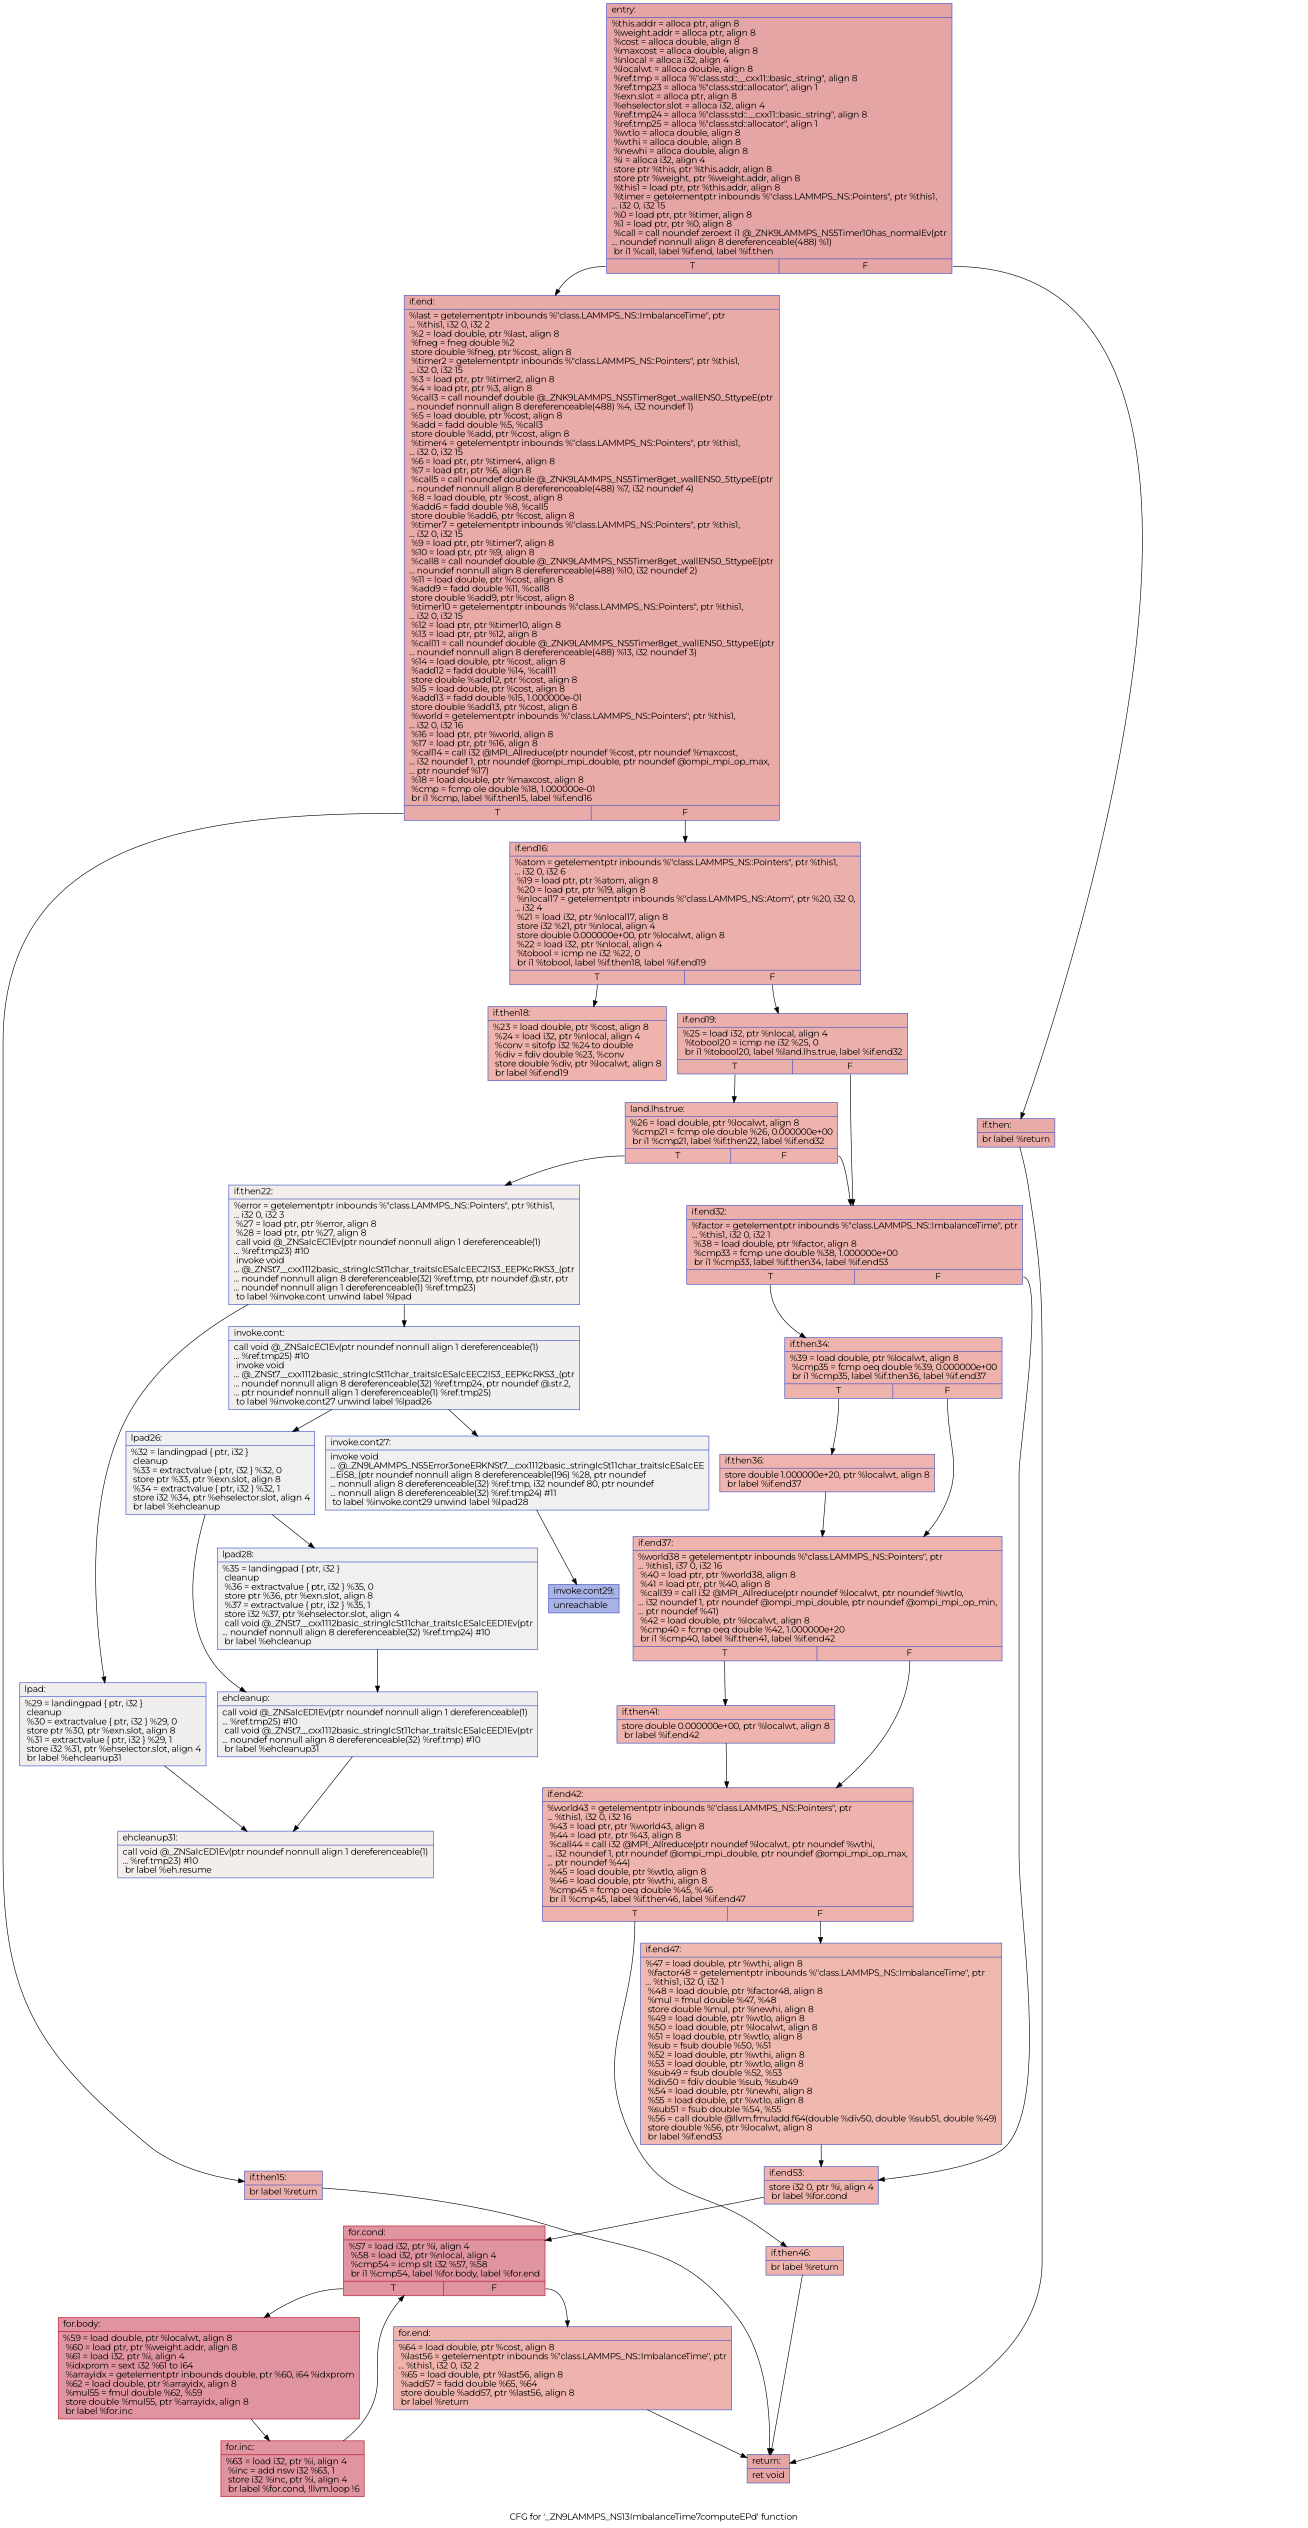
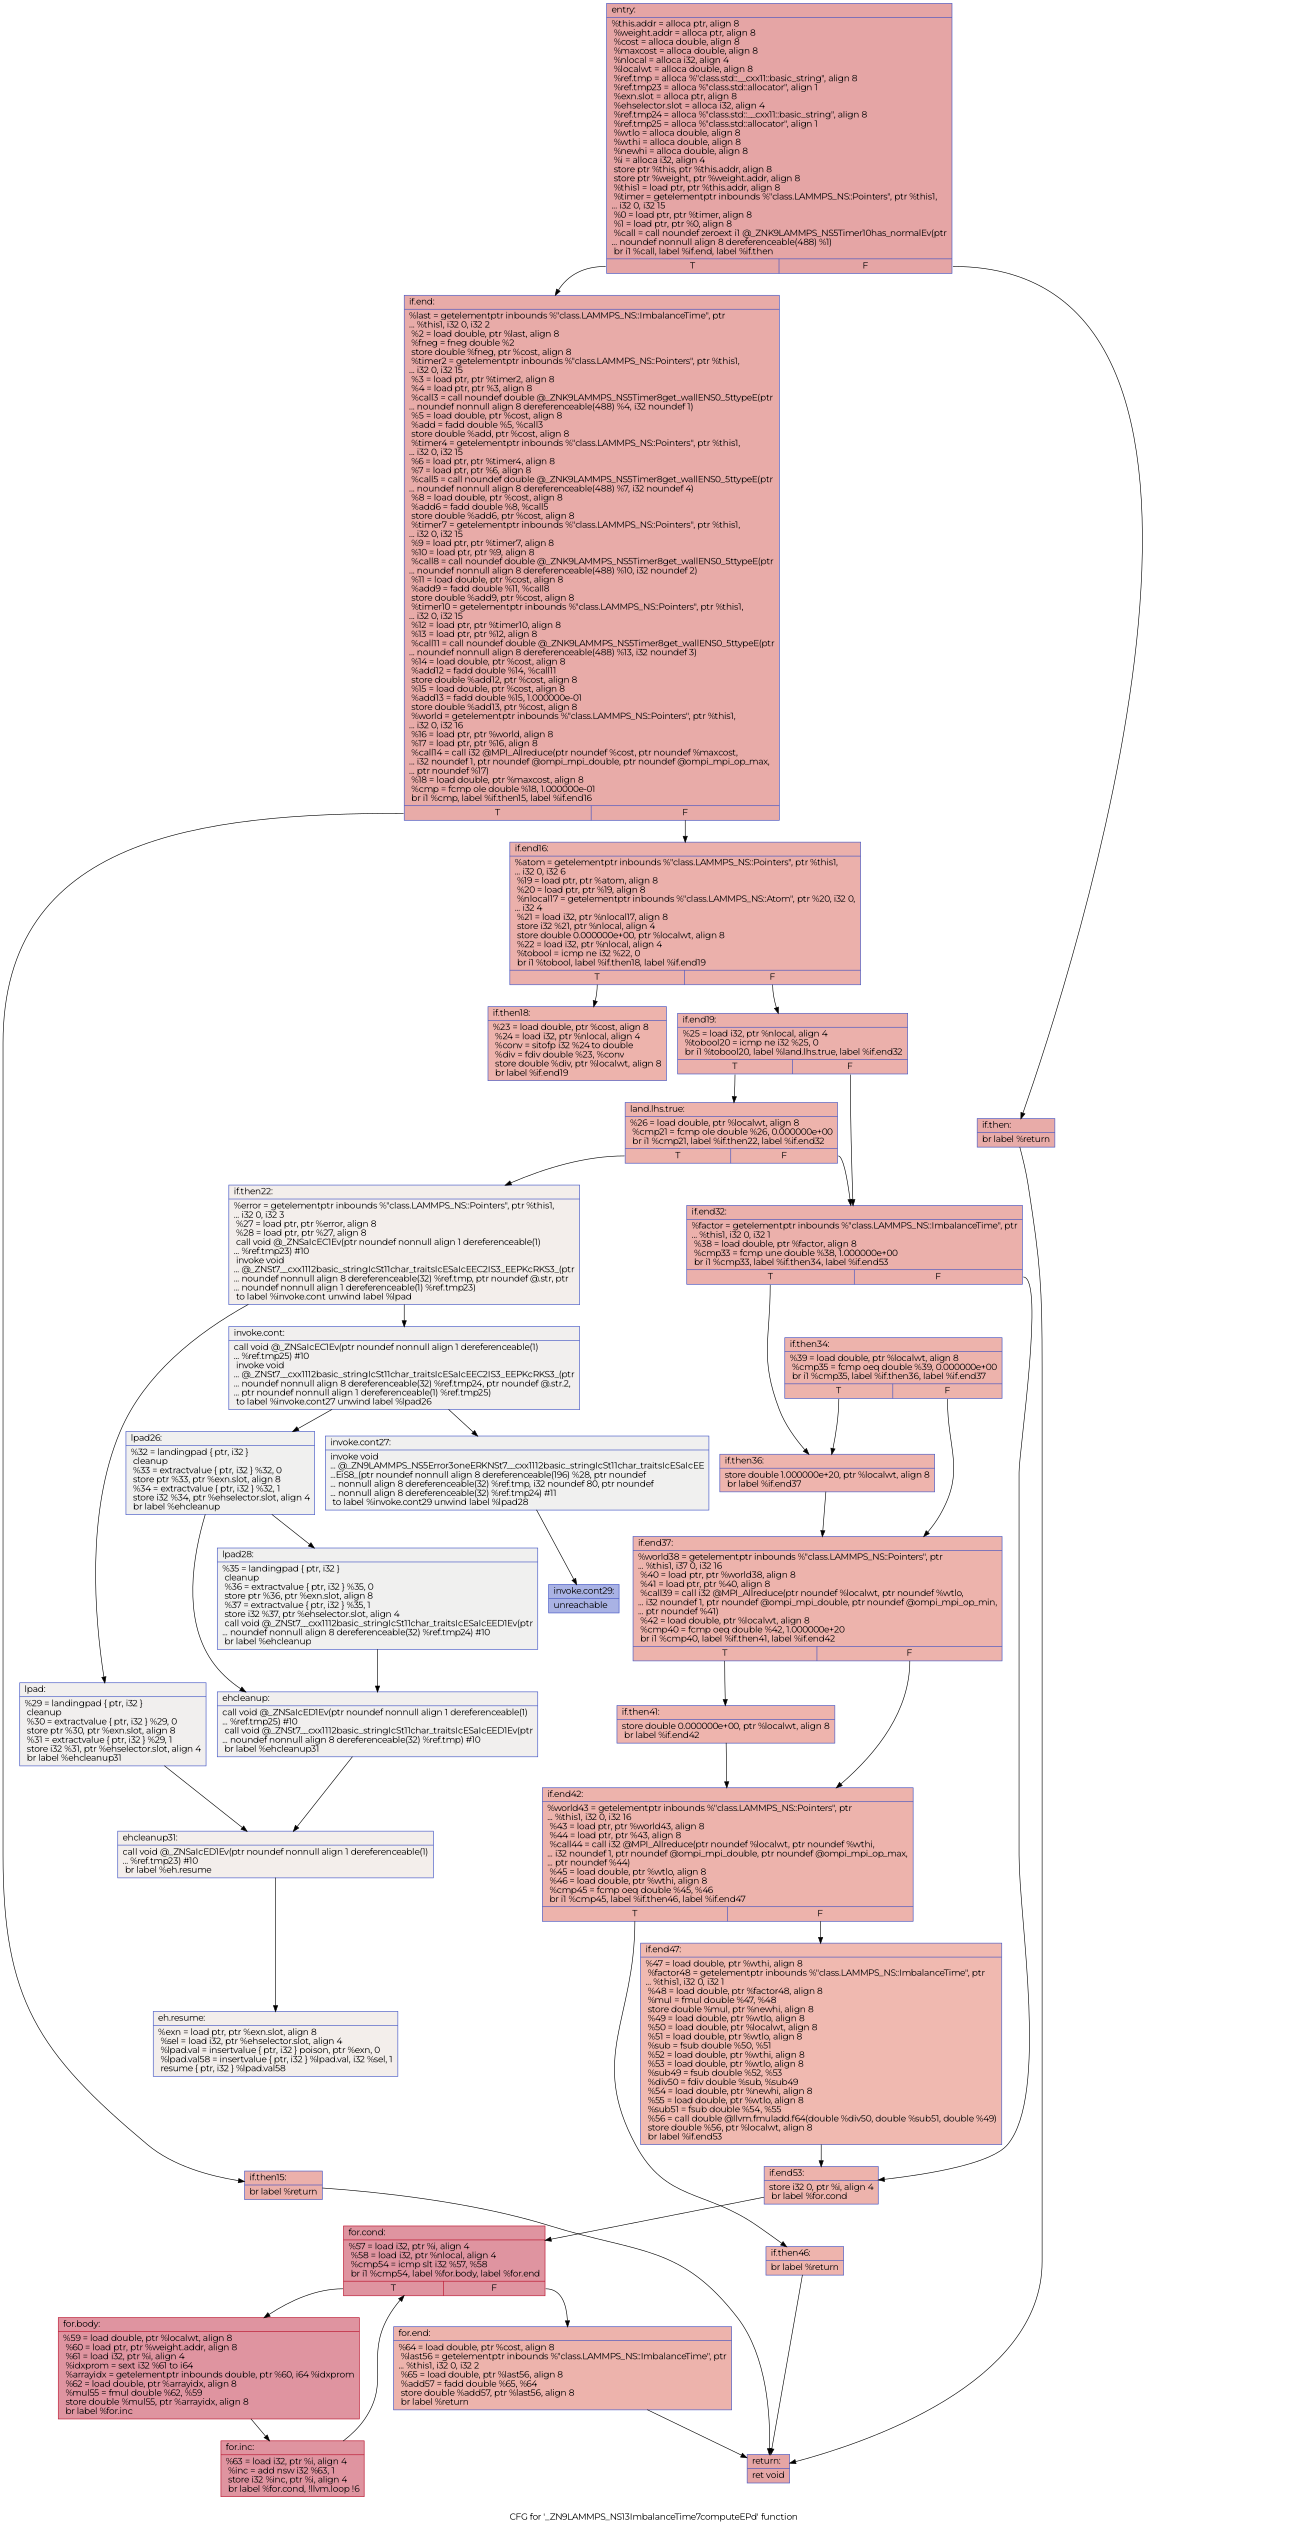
(779, 1313) -> (769, 1372)
none -> (276, 2044)
